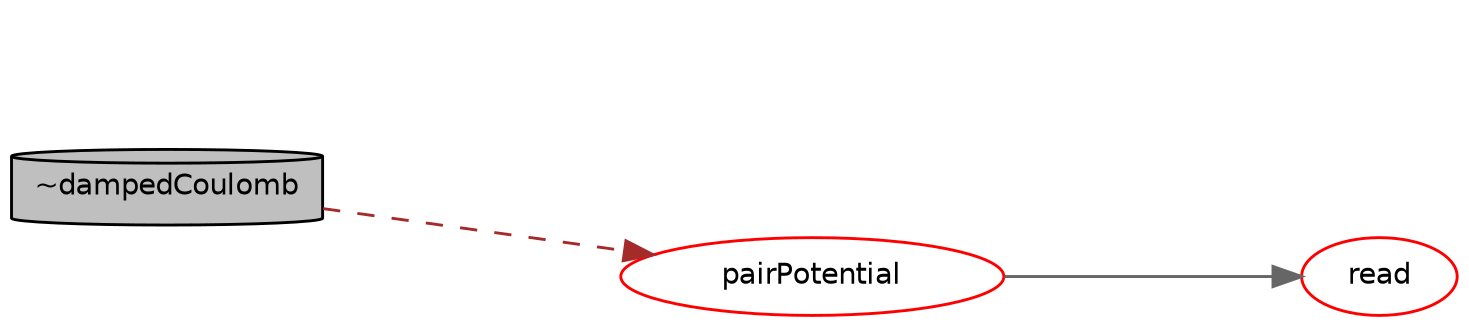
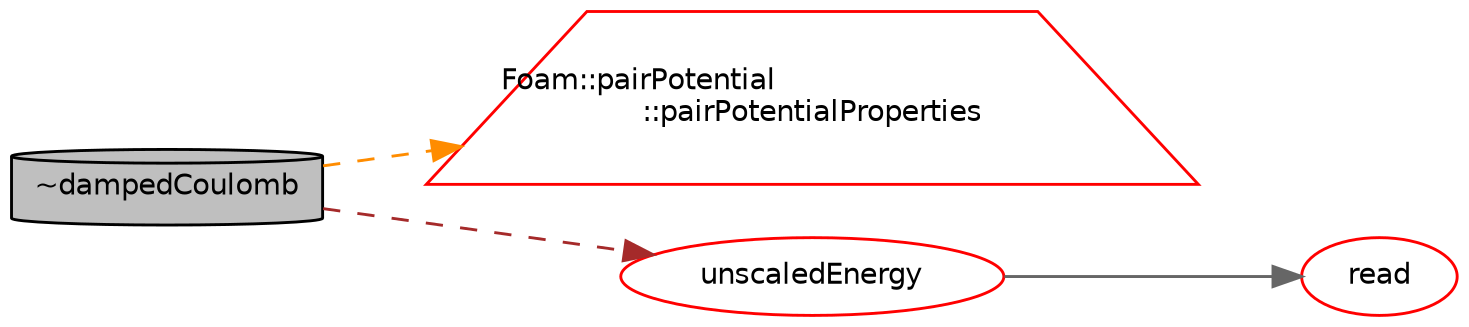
none -> (812, 98)
(812, 277) -> (812, 277)
